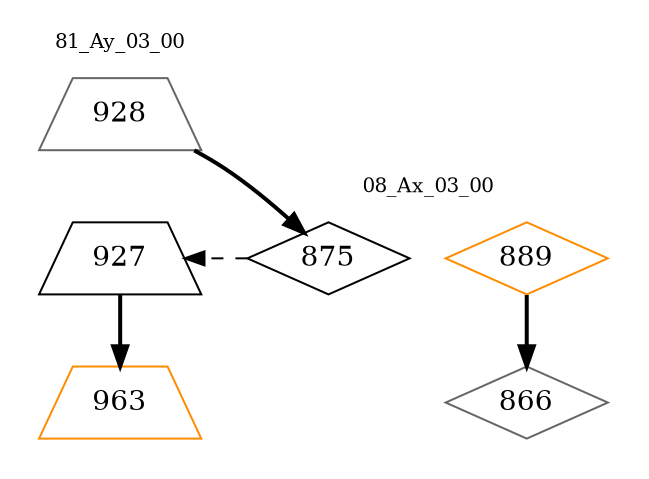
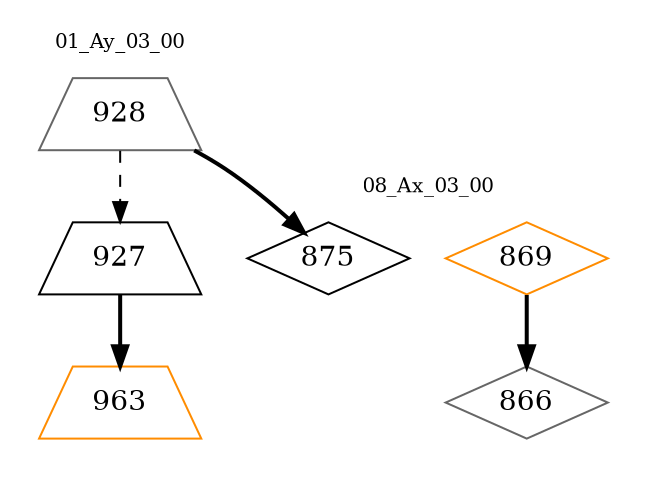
(120, 43) -> (120, 43)
(226, 258) -> (120, 176)
(527, 258) -> (527, 258)
